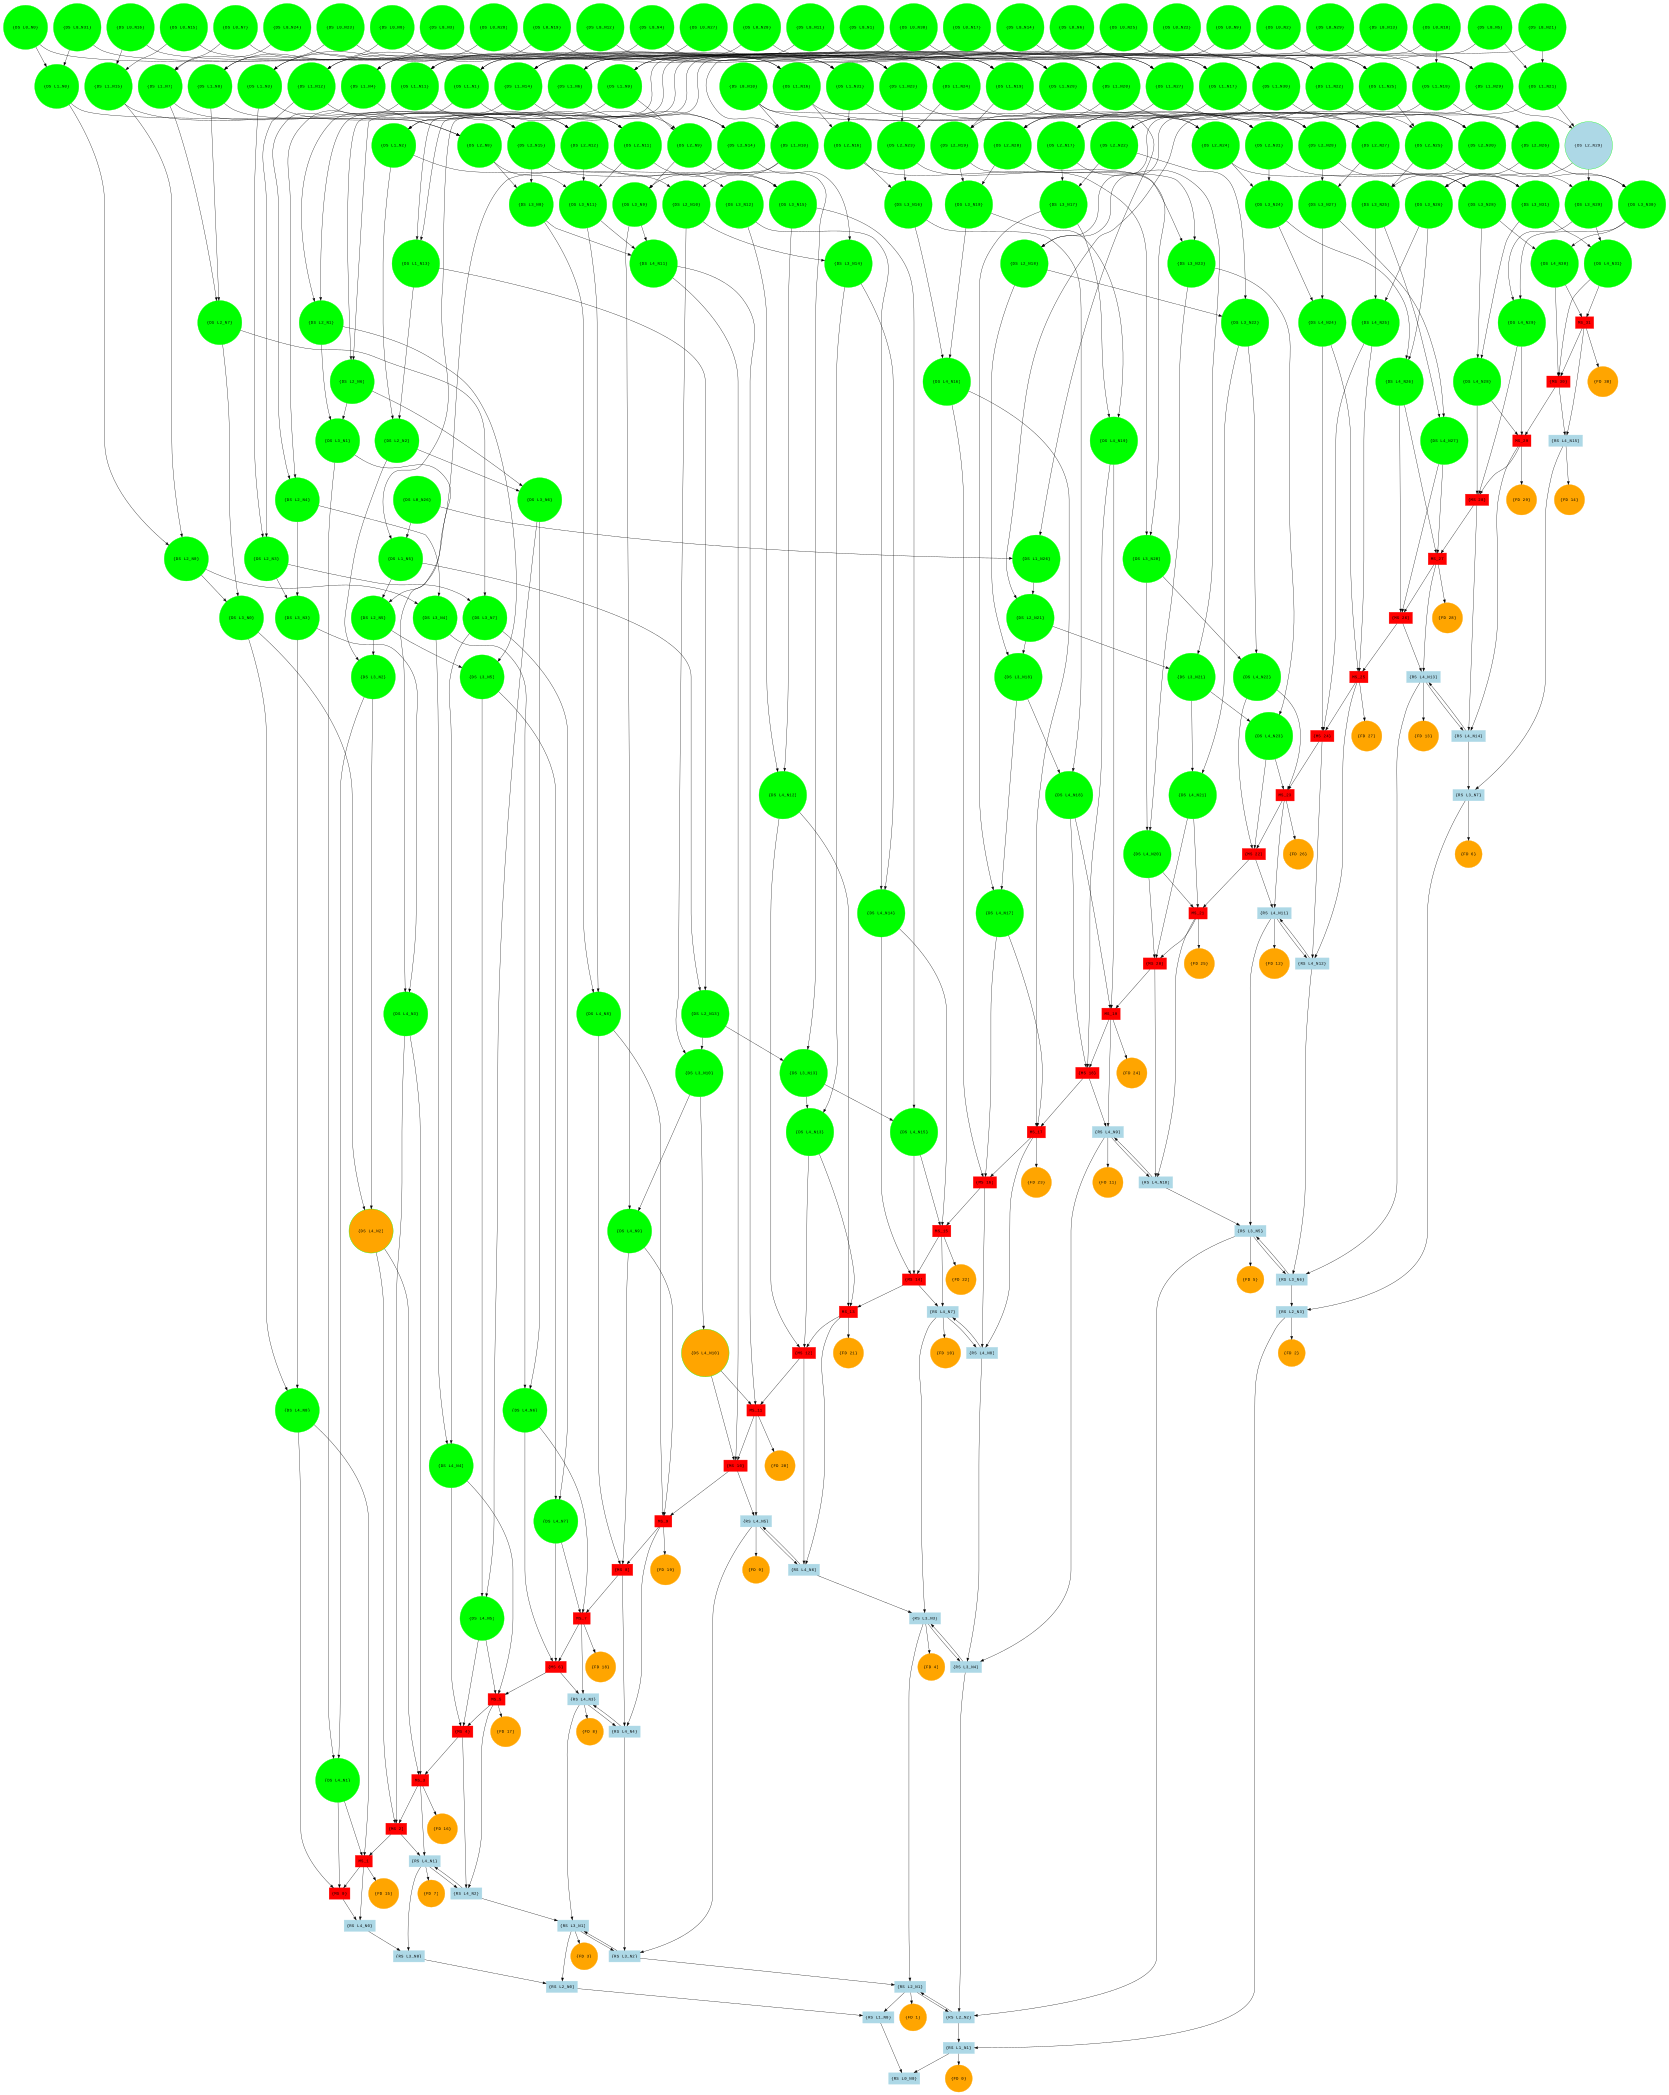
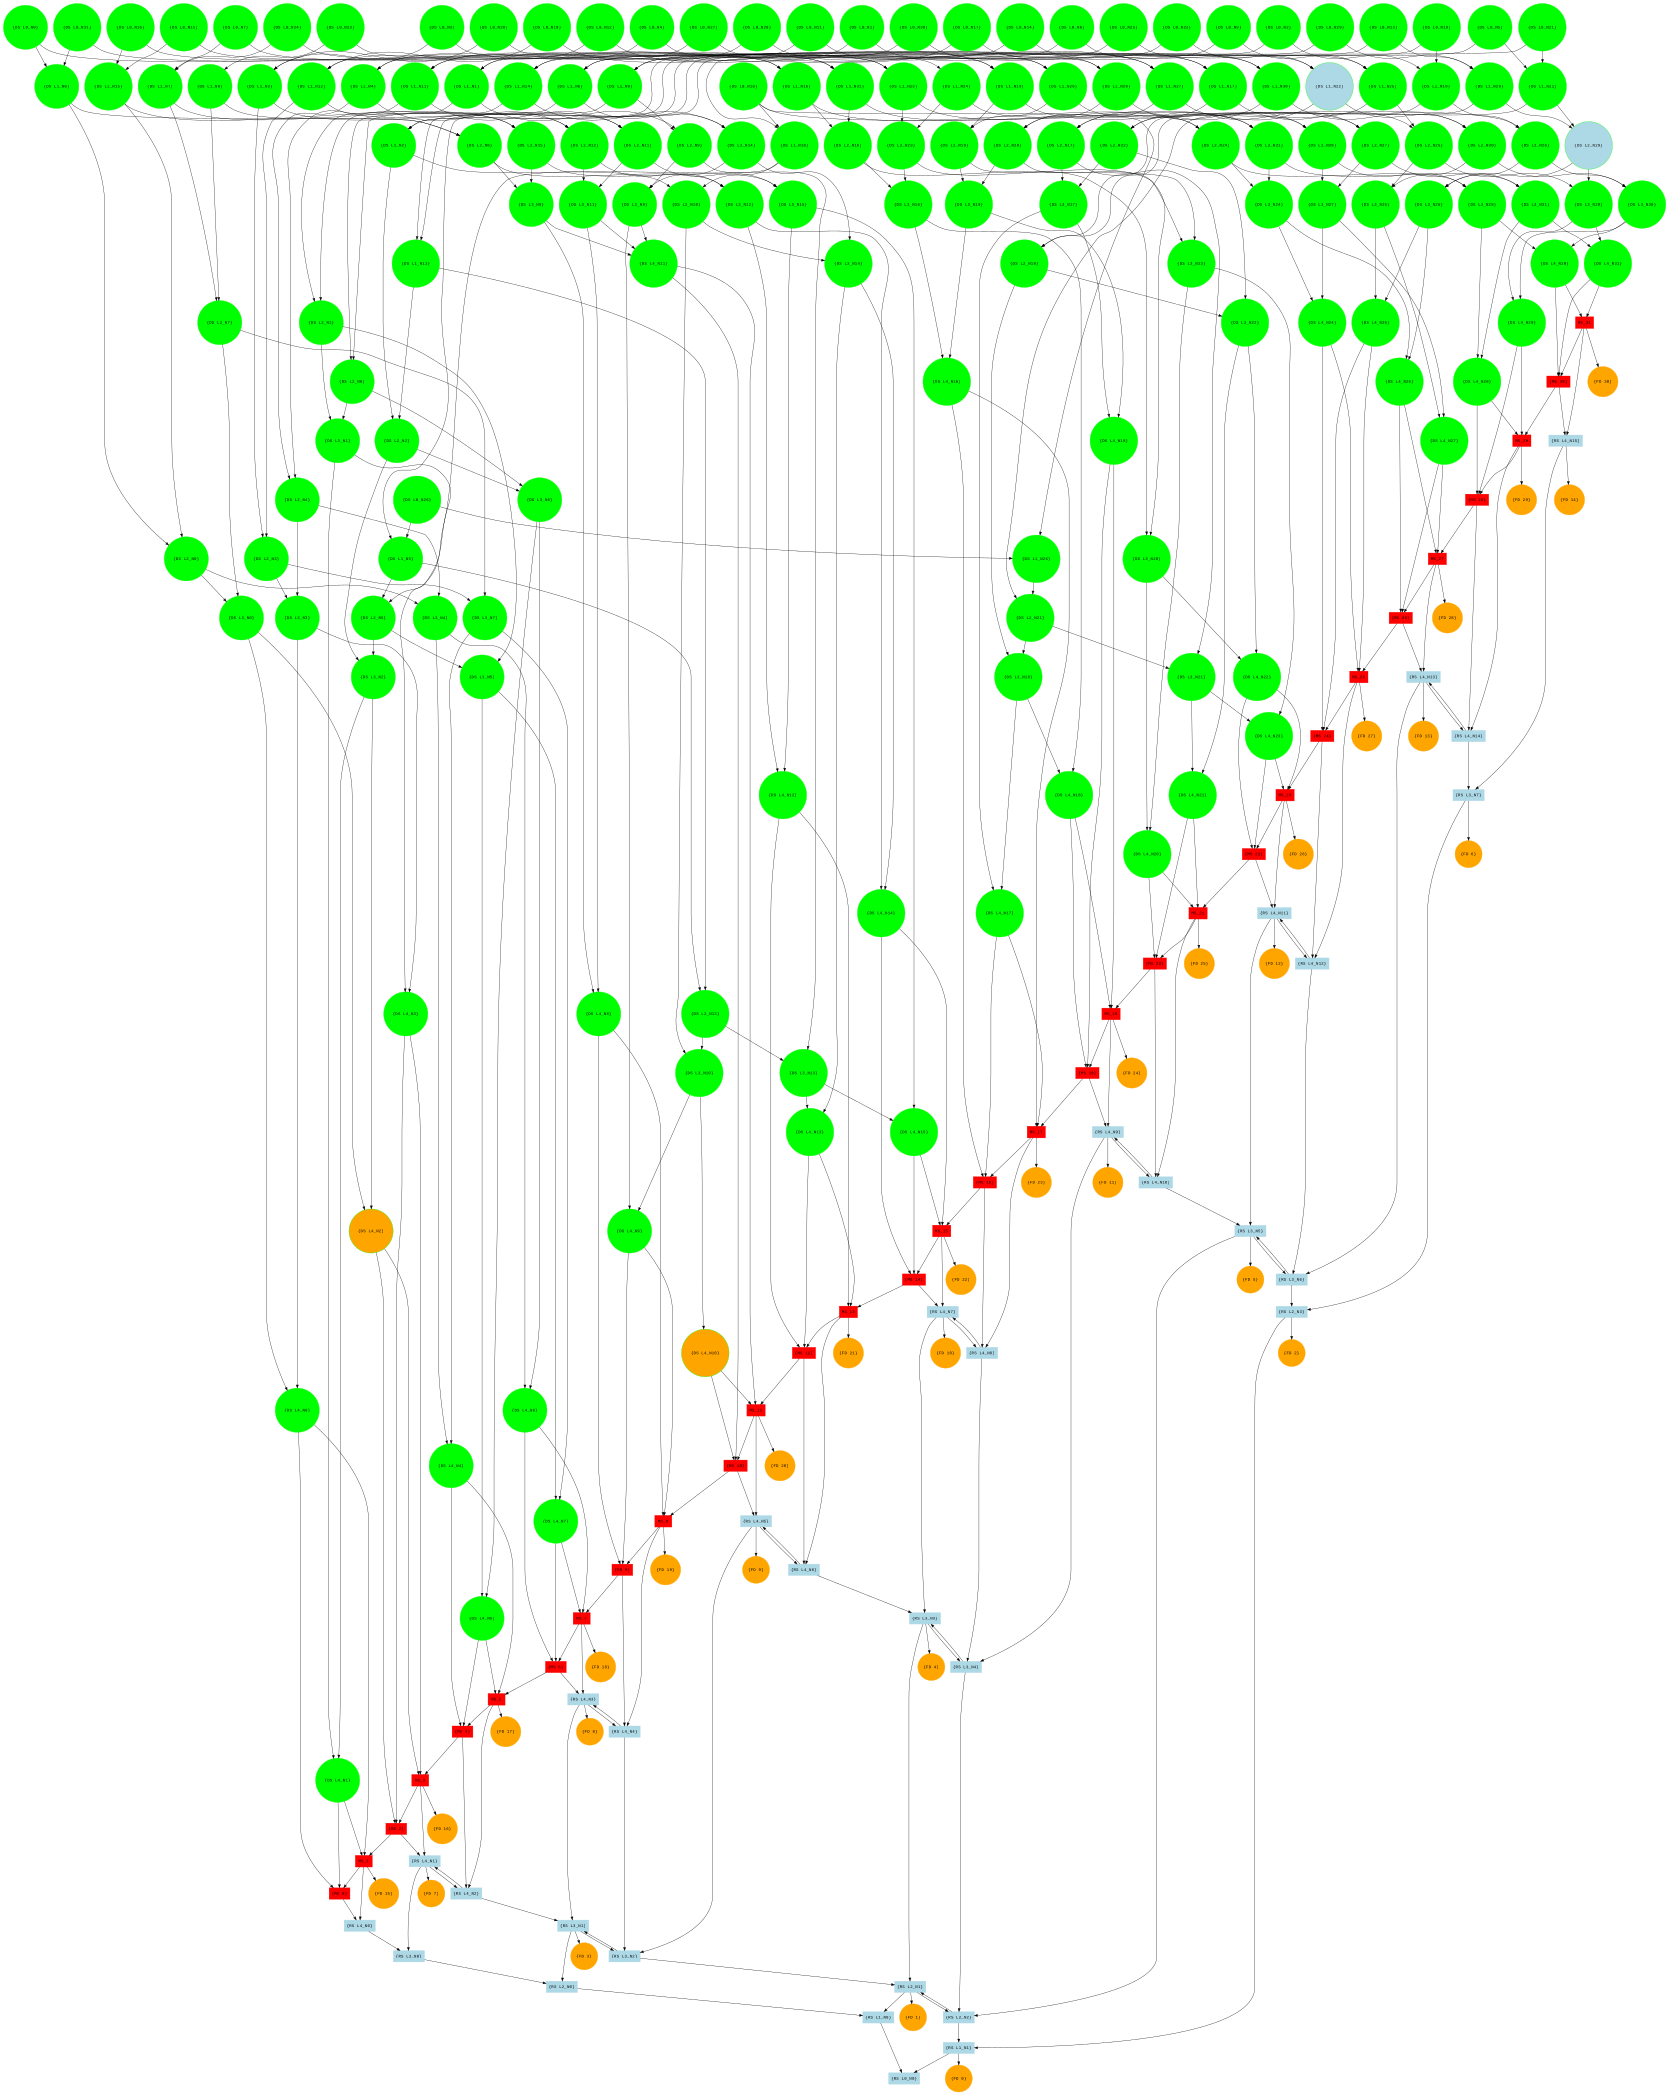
(392, 27) -> none
(1330, 86) -> (1330, 86)
(540, 176) -> (578, 176)
